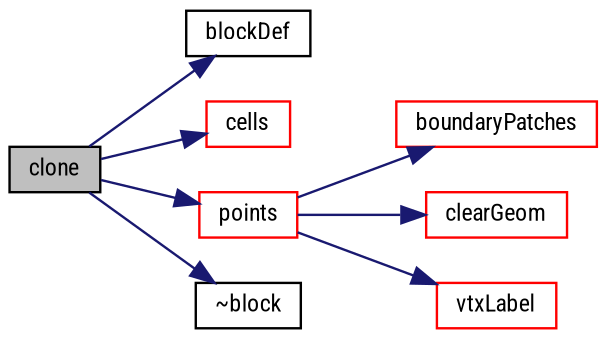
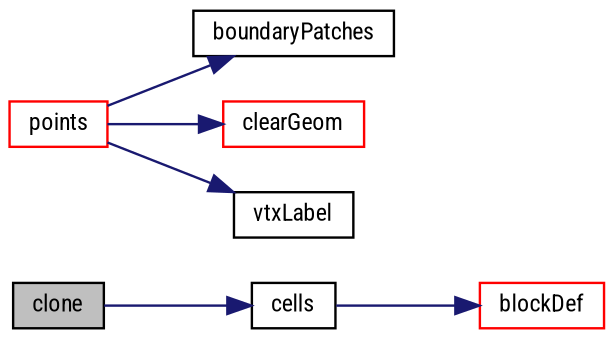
(248, 33) -> (542, 306)
(142, 108) -> (396, 306)
(248, 124) -> (294, 306)
(497, 124) -> (294, 33)
(138, 189) -> none
(248, 306) -> none
(497, 306) -> (294, 215)
